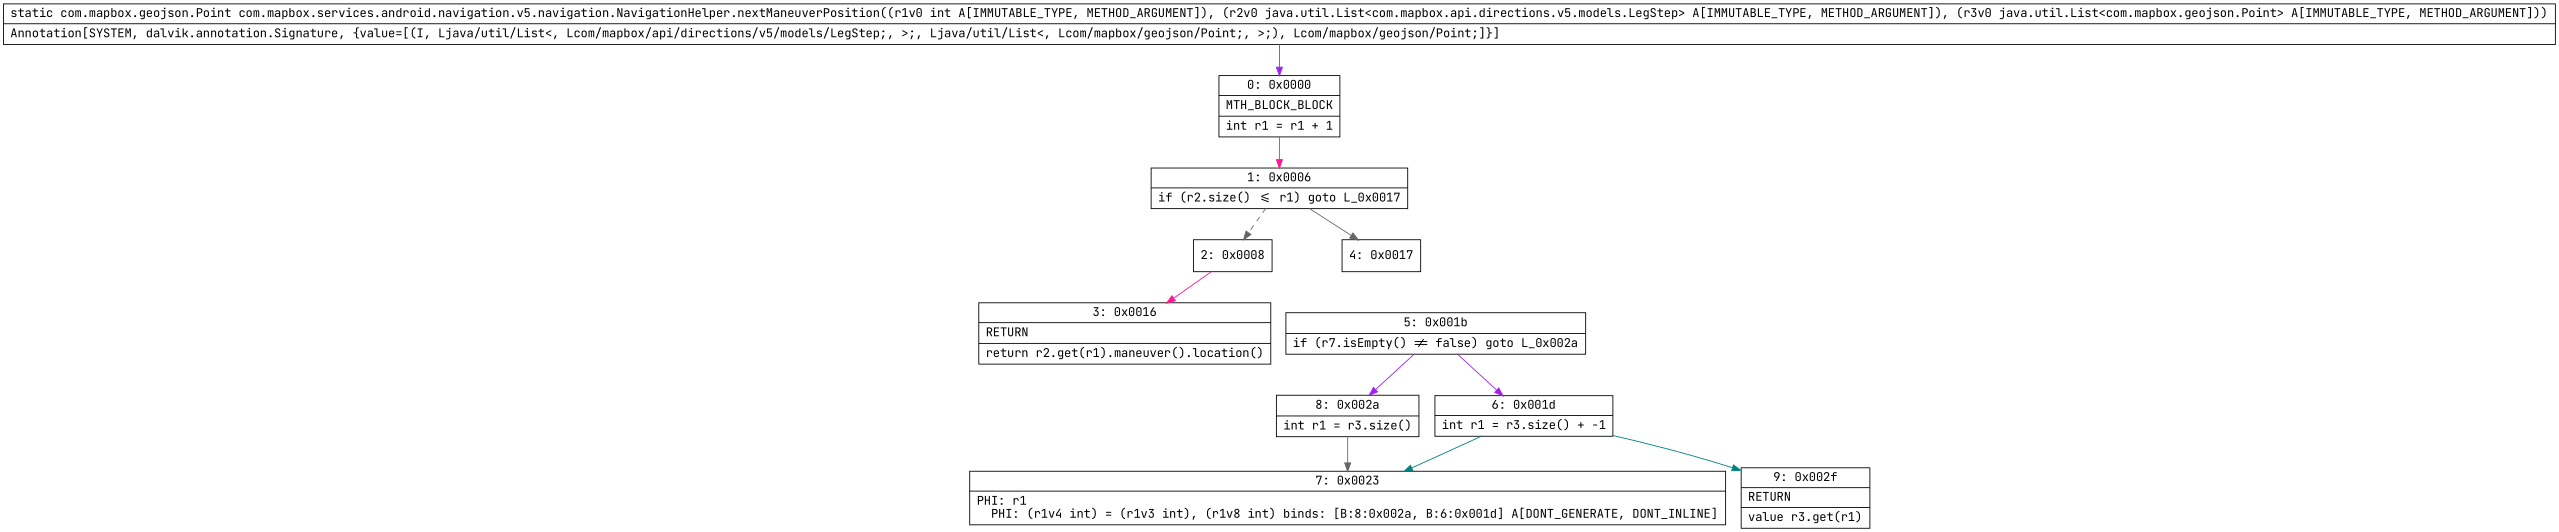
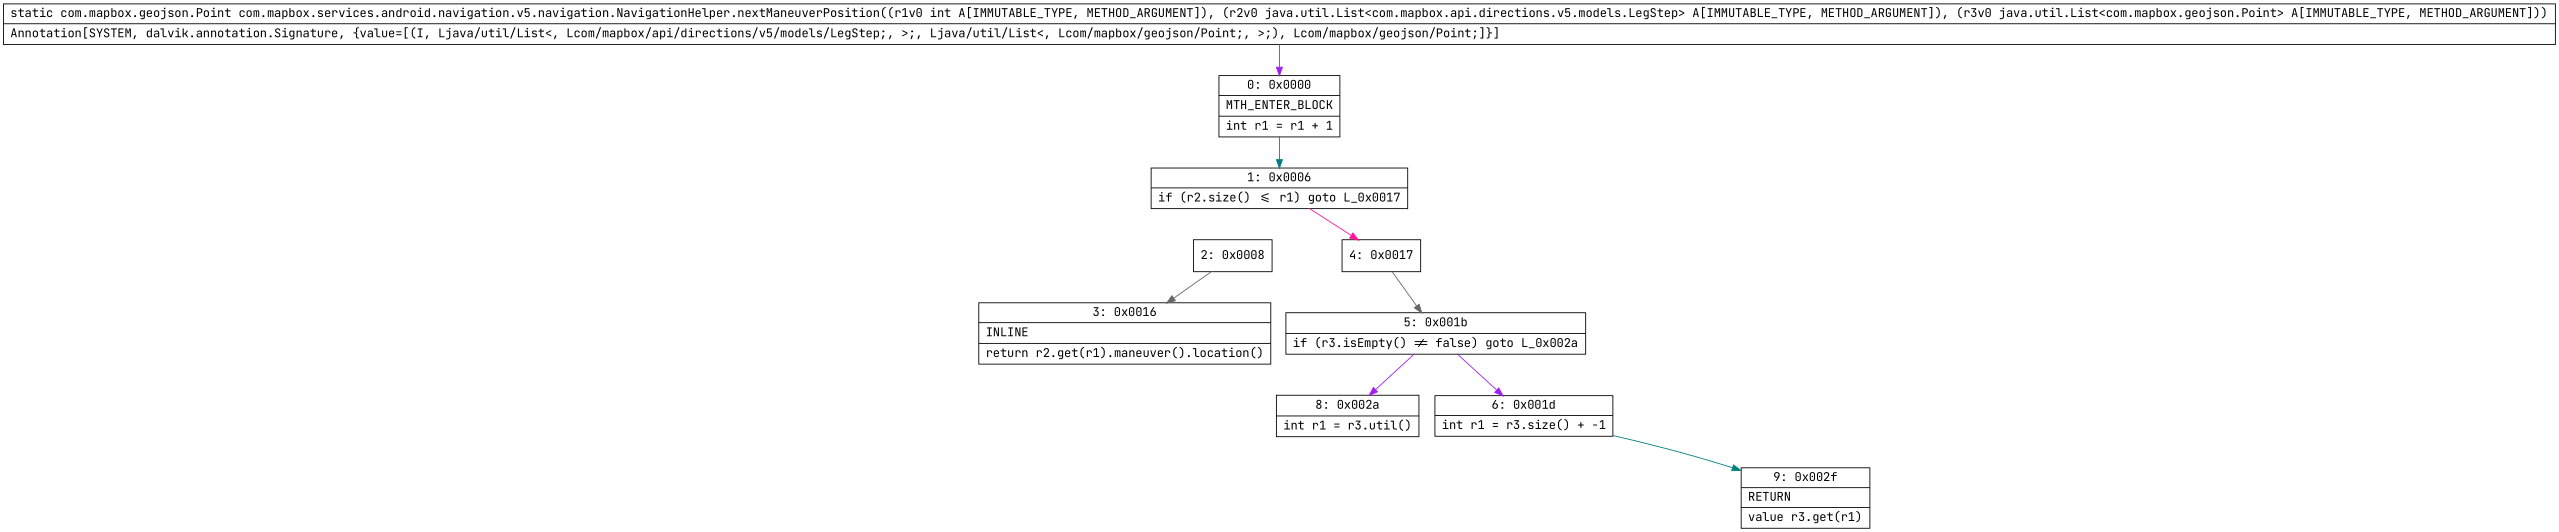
(1279, 105) -> (1279, 105)
(1279, 148) -> (1279, 148)
(1257, 221) -> none
(1330, 222) -> (1330, 222)
(1193, 285) -> (1193, 285)
none -> (1404, 289)
(1007, 333) -> (1007, 333)
(1436, 343) -> (1436, 343)
(1348, 426) -> (1348, 426)
(1348, 498) -> none
